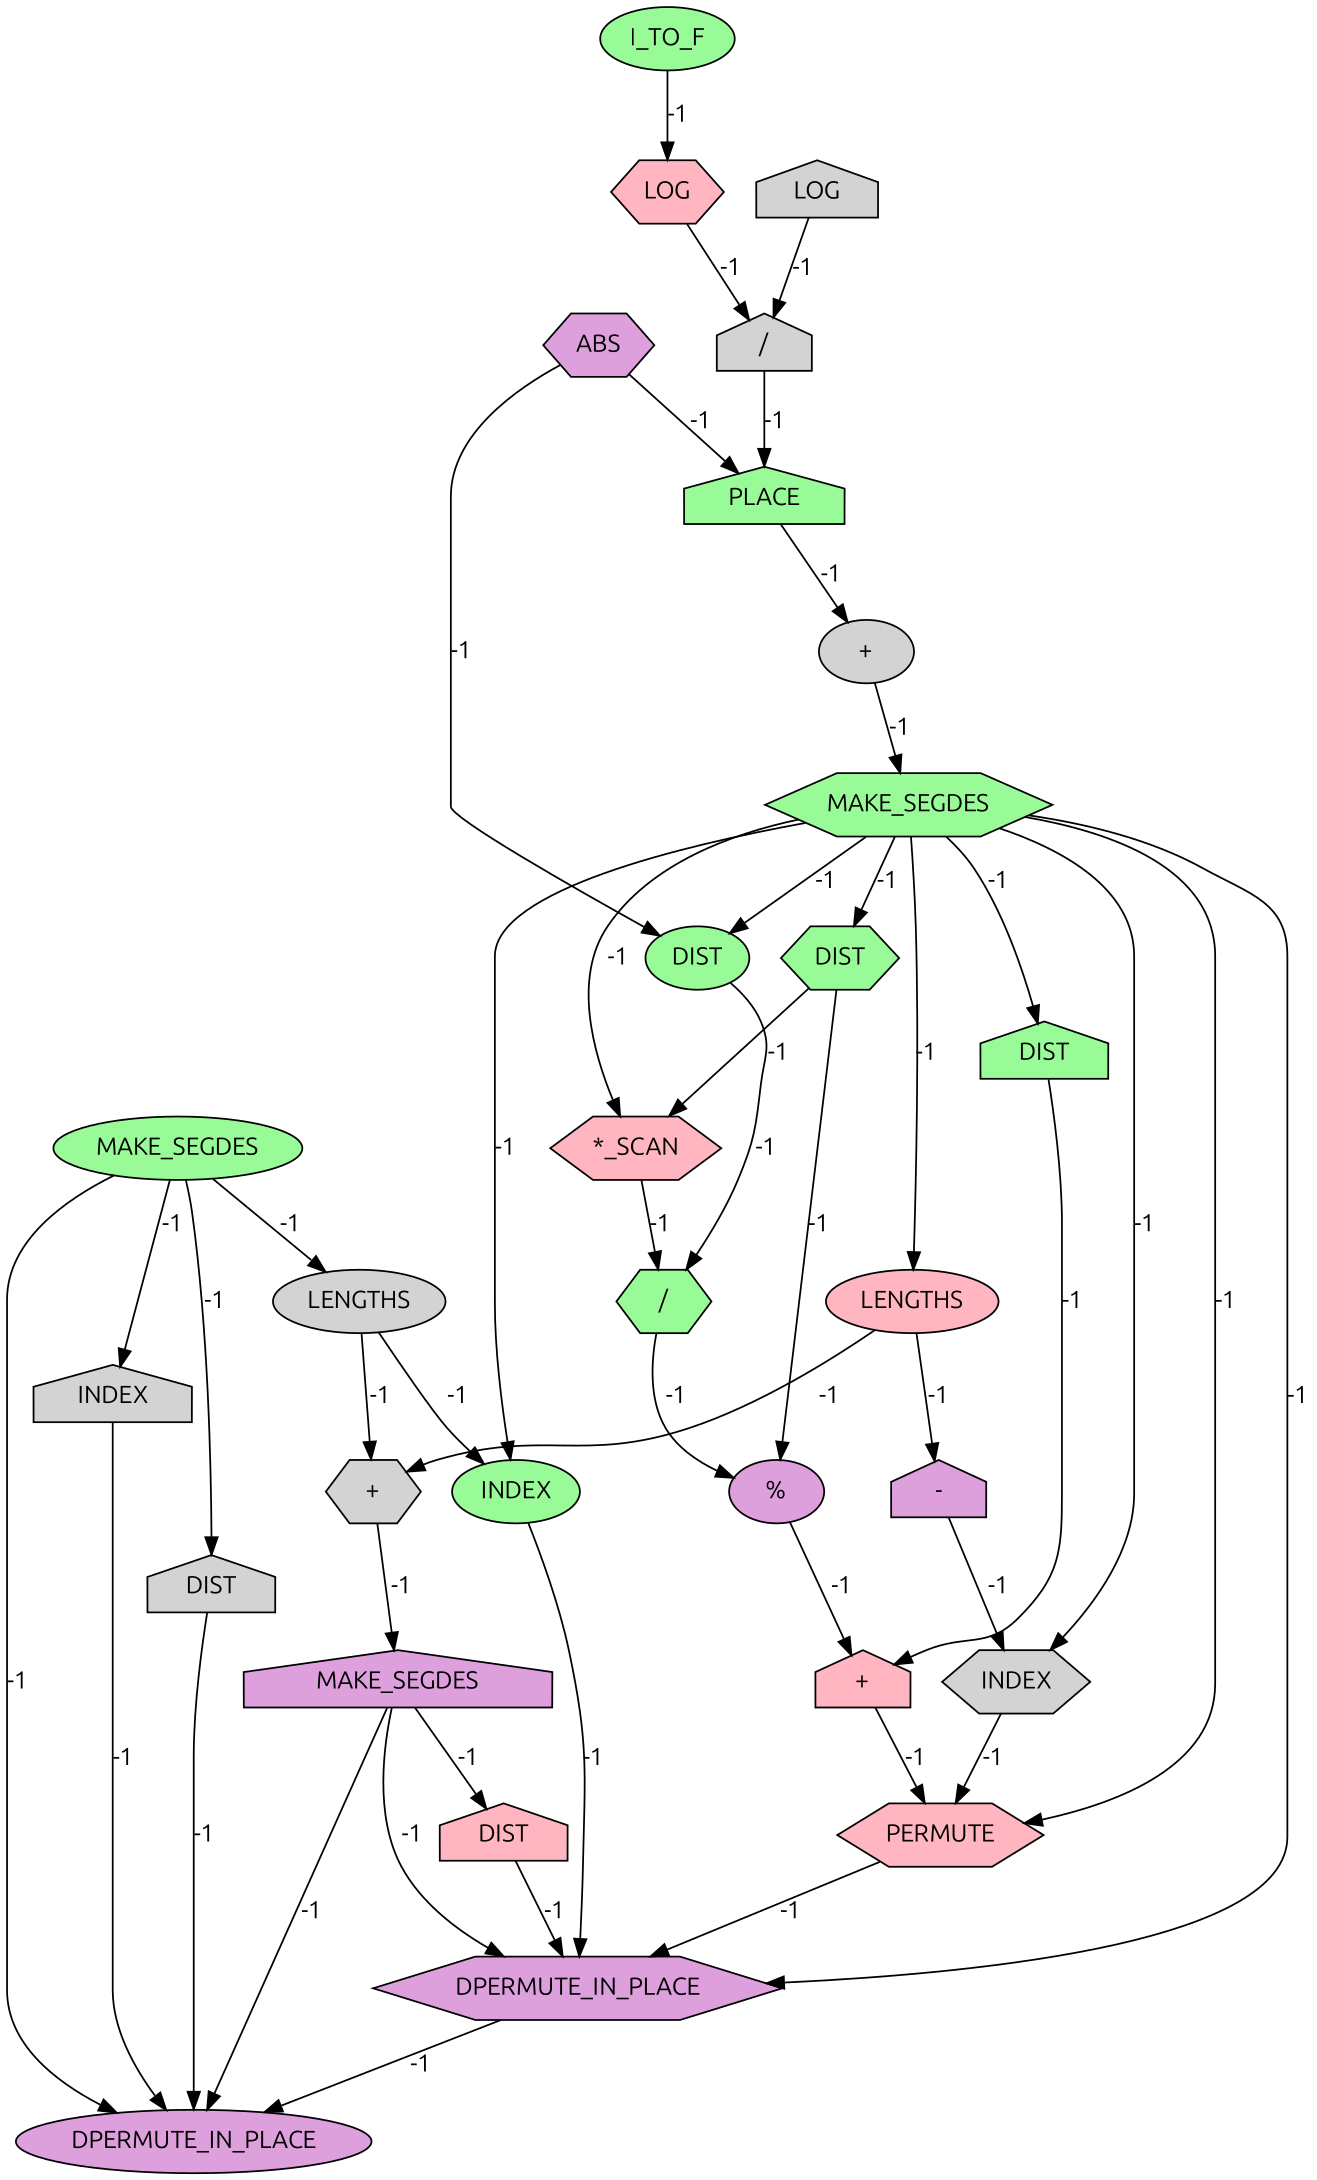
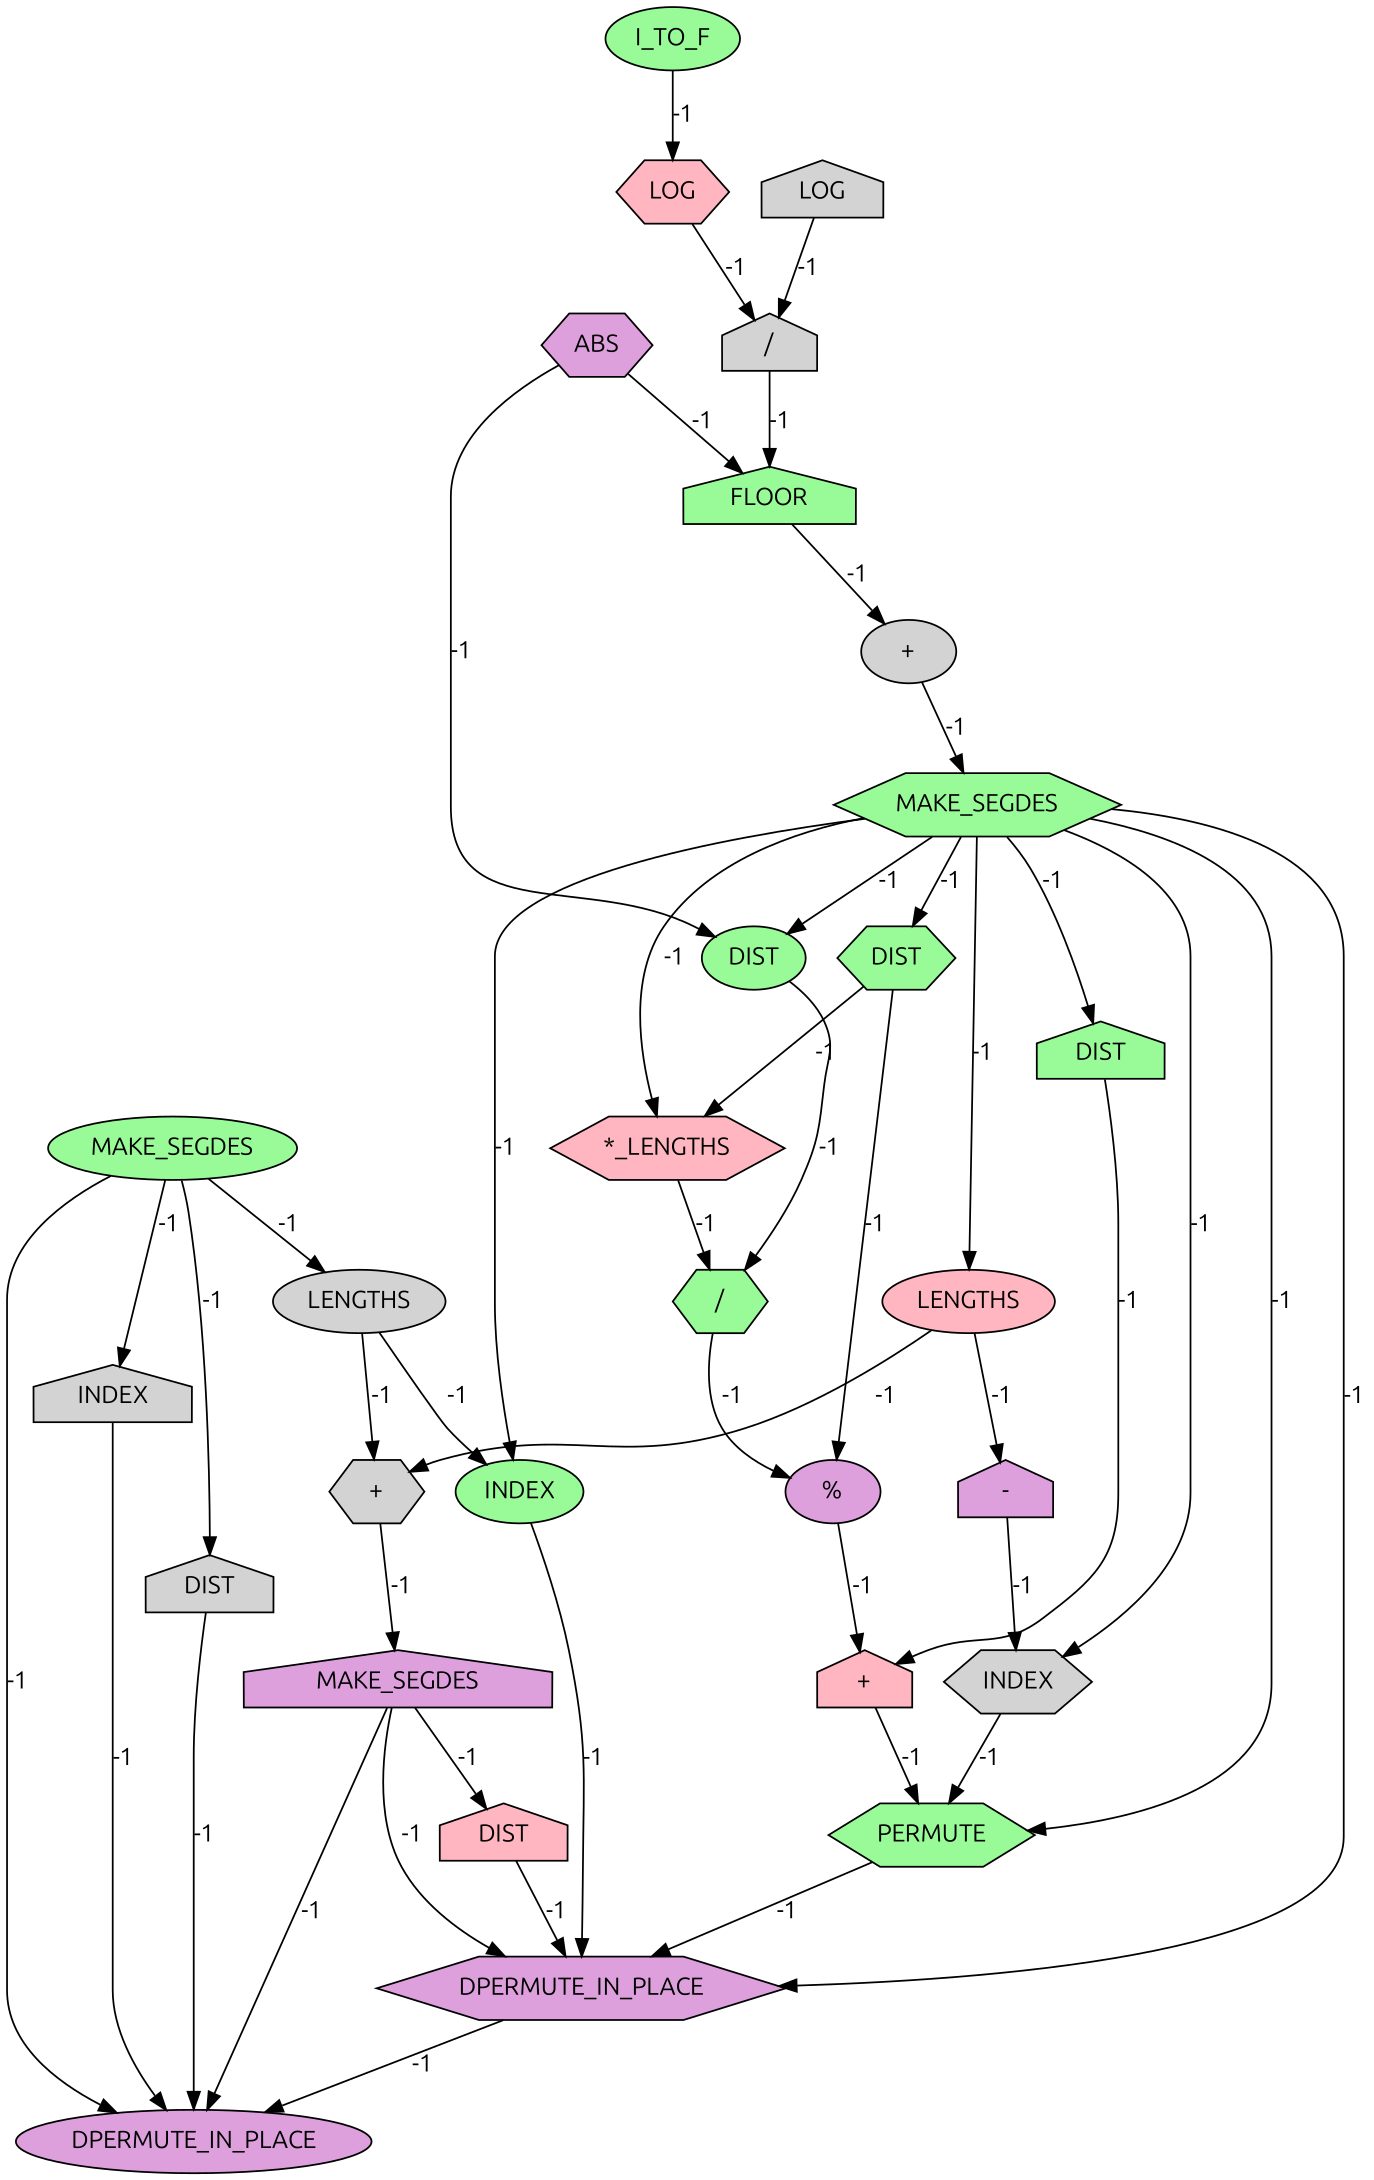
(764, 498) -> (770, 498)
(636, 1148) -> (667, 1148)
(940, 1835) -> (932, 1835)
